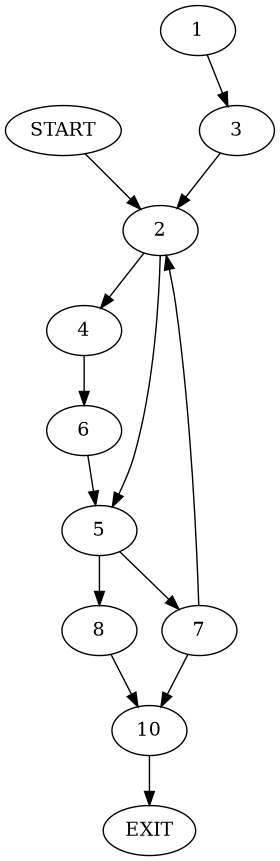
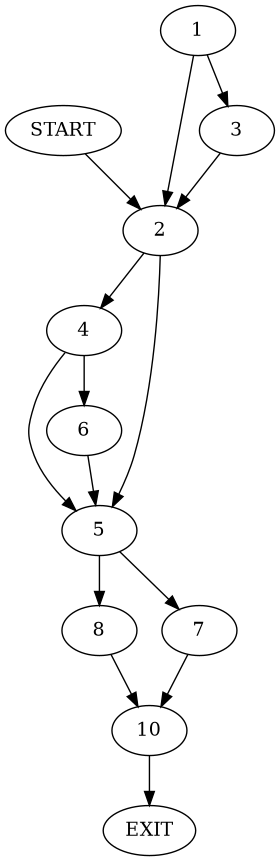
none -> (29, 428)
(190, 437) -> (181, 123)
